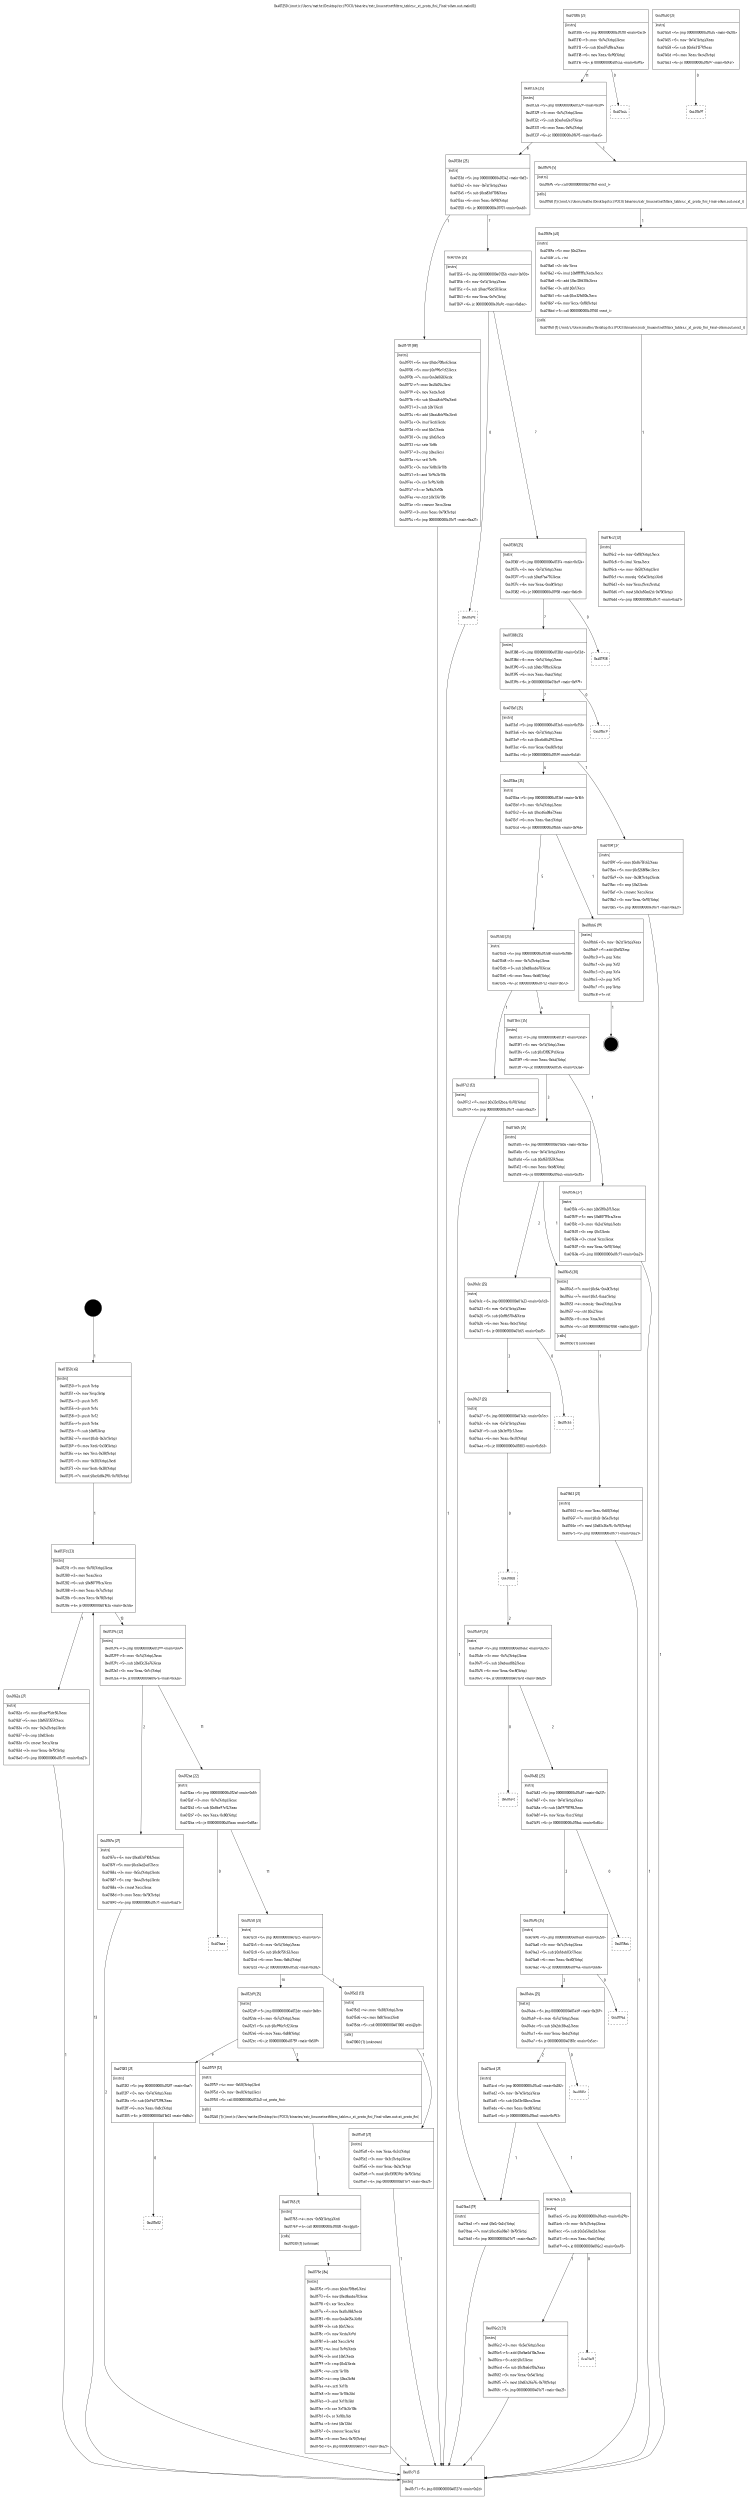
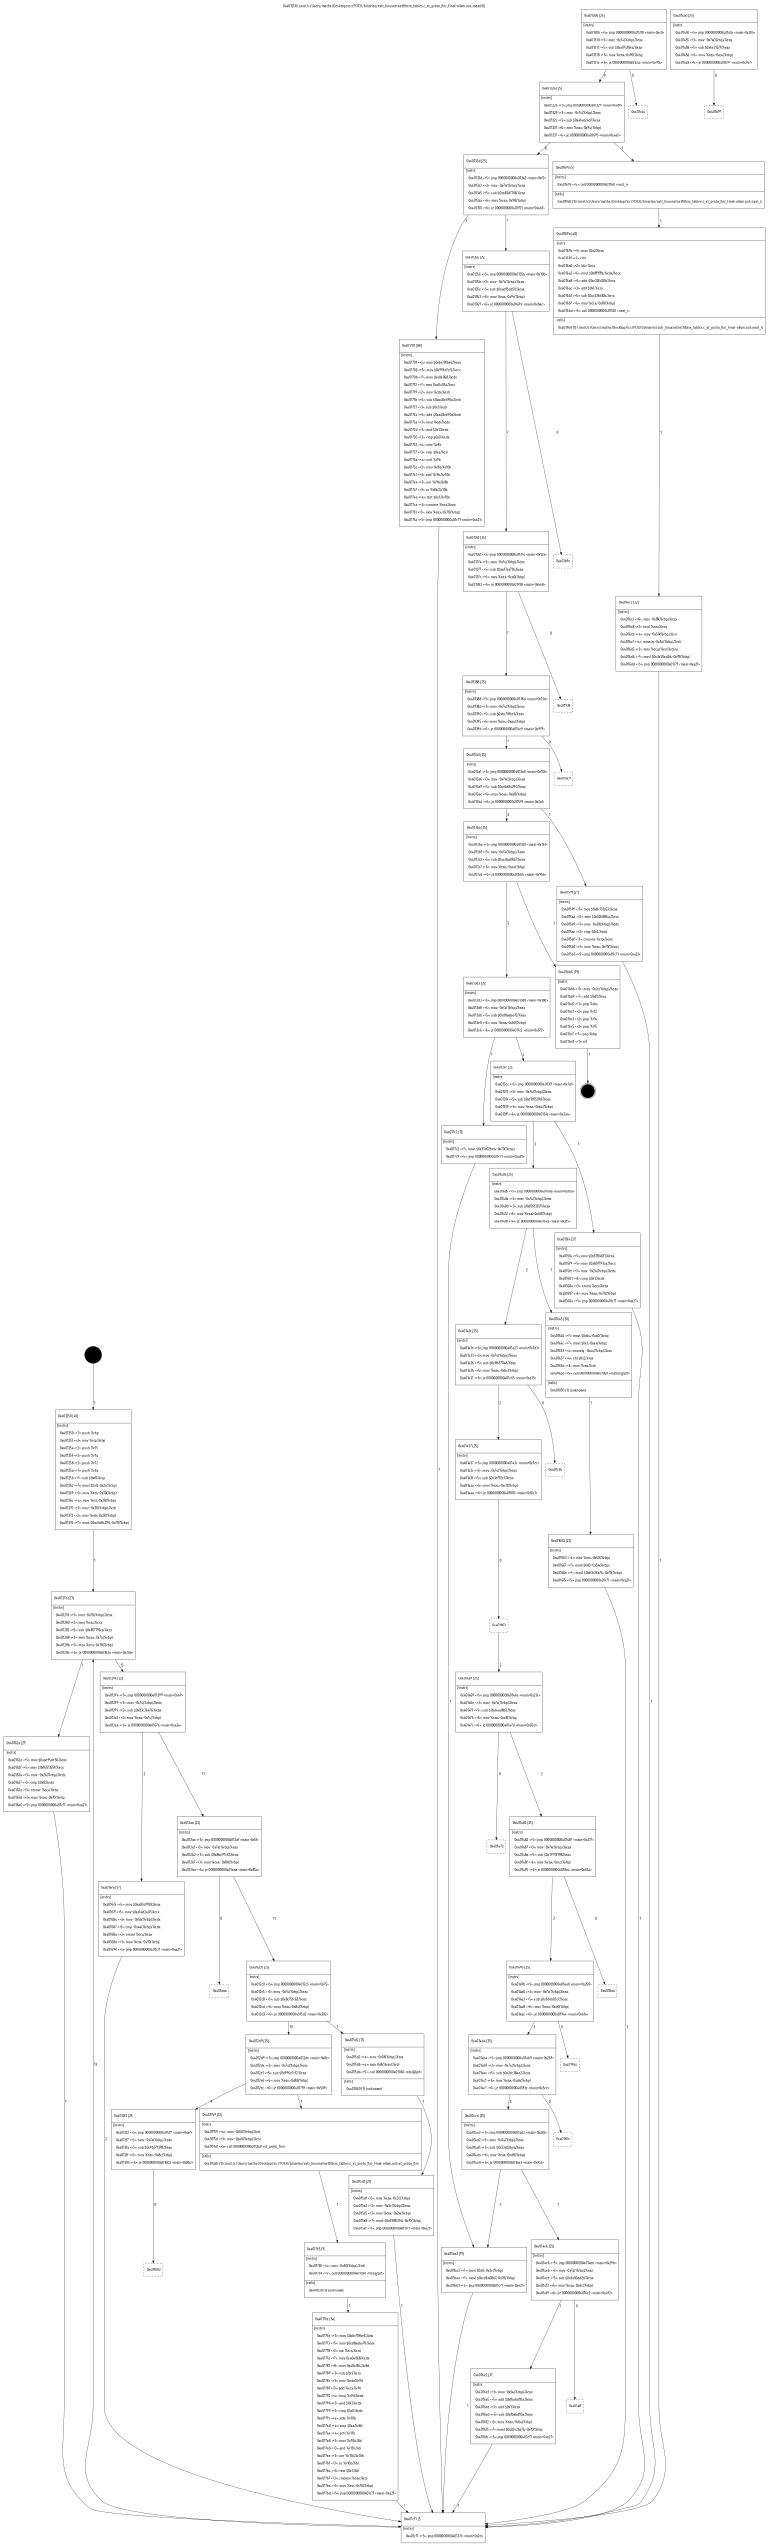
(587, 76) -> (604, 76)
(447, 1543) -> (659, 1672)
